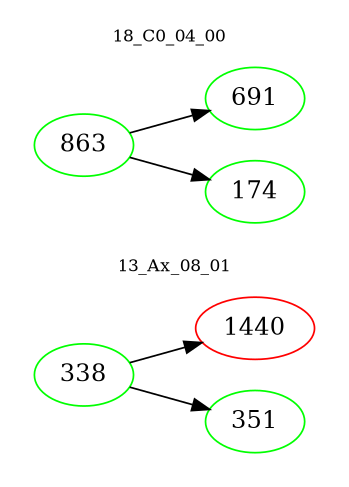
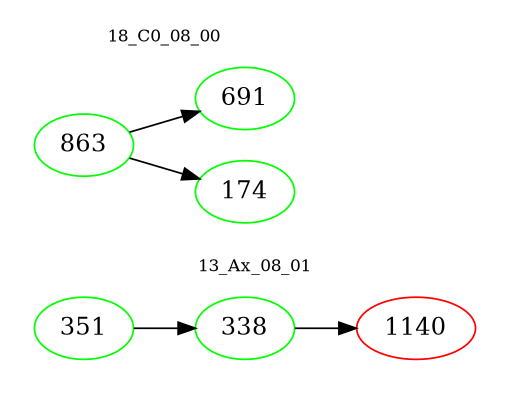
(170, 37) -> (164, 37)
(255, 328) -> (416, 328)
(161, 396) -> (156, 328)
